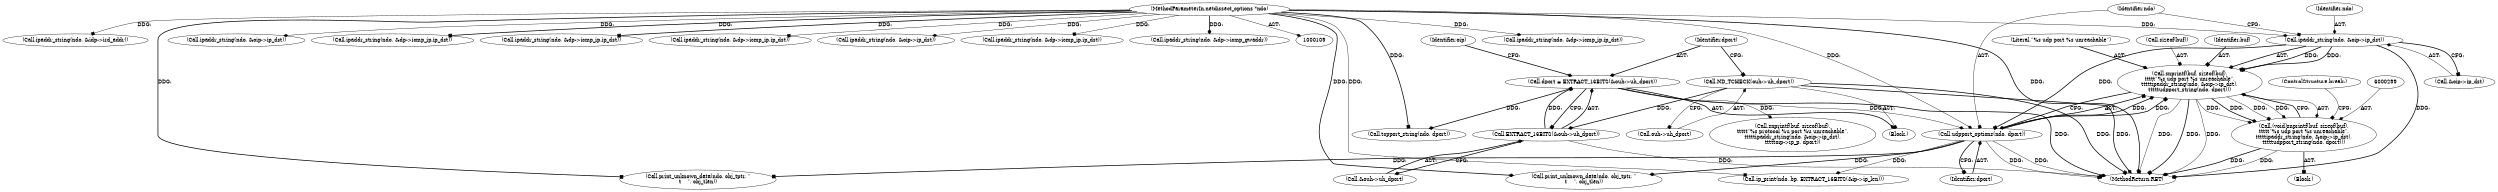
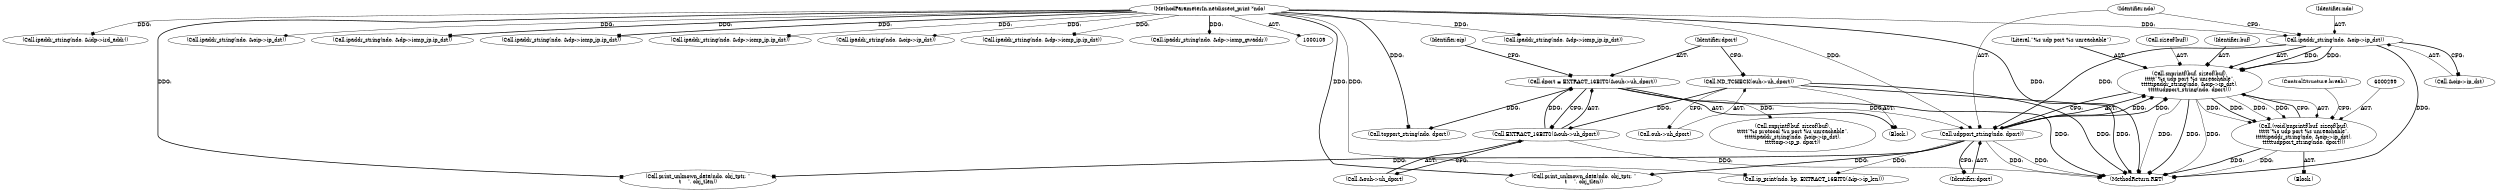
(1210, 9) -> (1210, 9)
(1516, 60) -> (1516, 60)
(1982, 135) -> (1982, 135)
